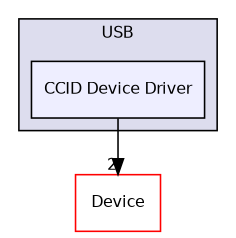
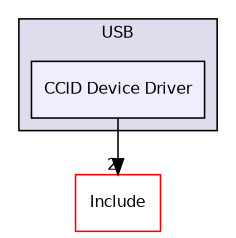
(118, 203) -> (118, 203)
